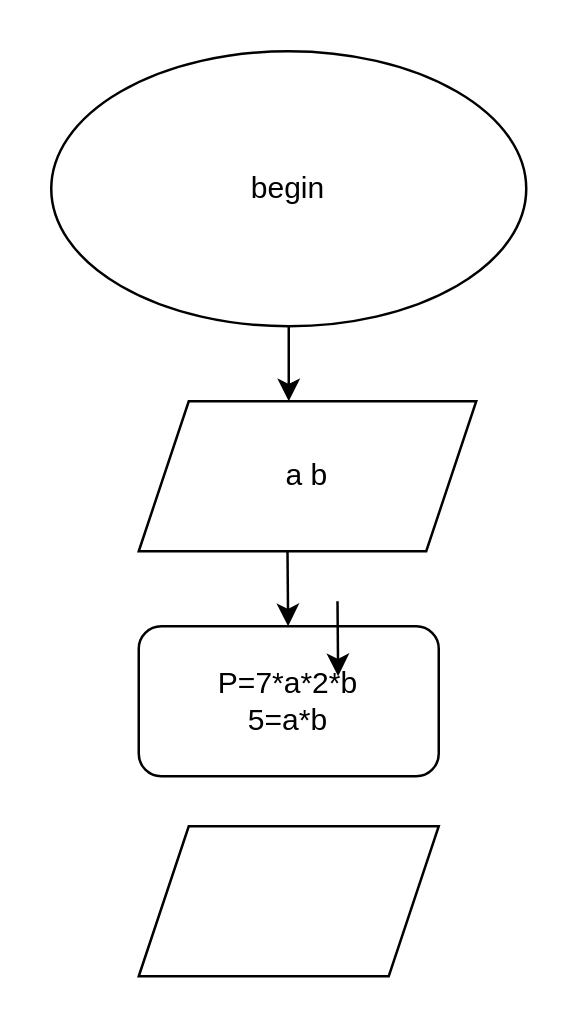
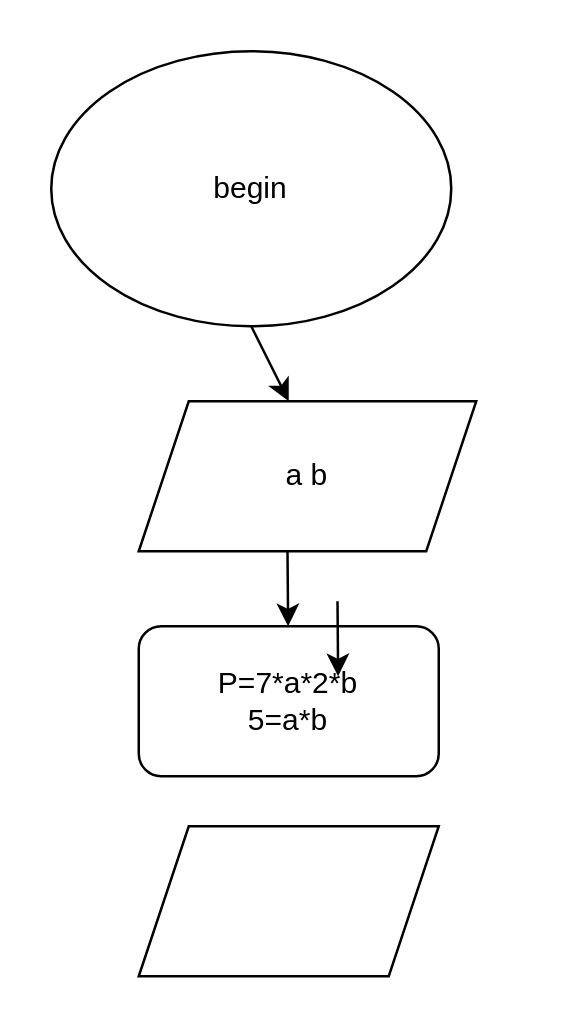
(289, 189) -> (251, 189)
